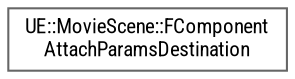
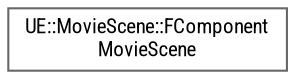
(148, 40) -> (148, 40)
